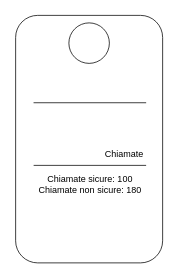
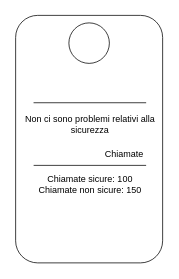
none -> (90, 124)
(90, 184) -> (90, 184)
